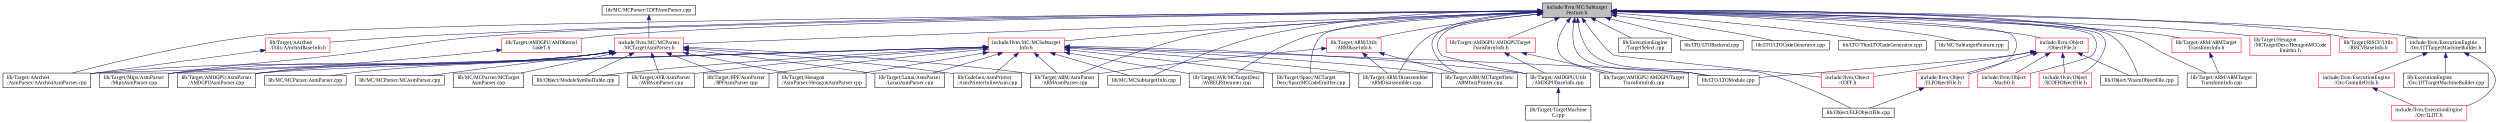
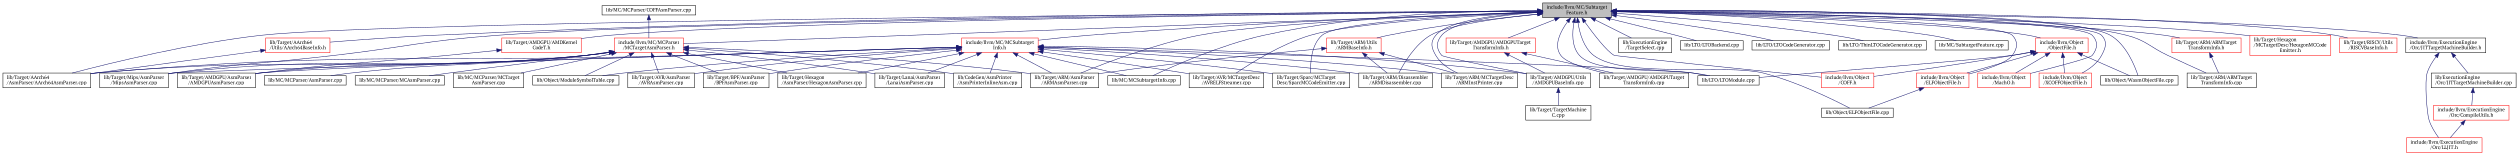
(2399, 64) -> (2472, 99)
